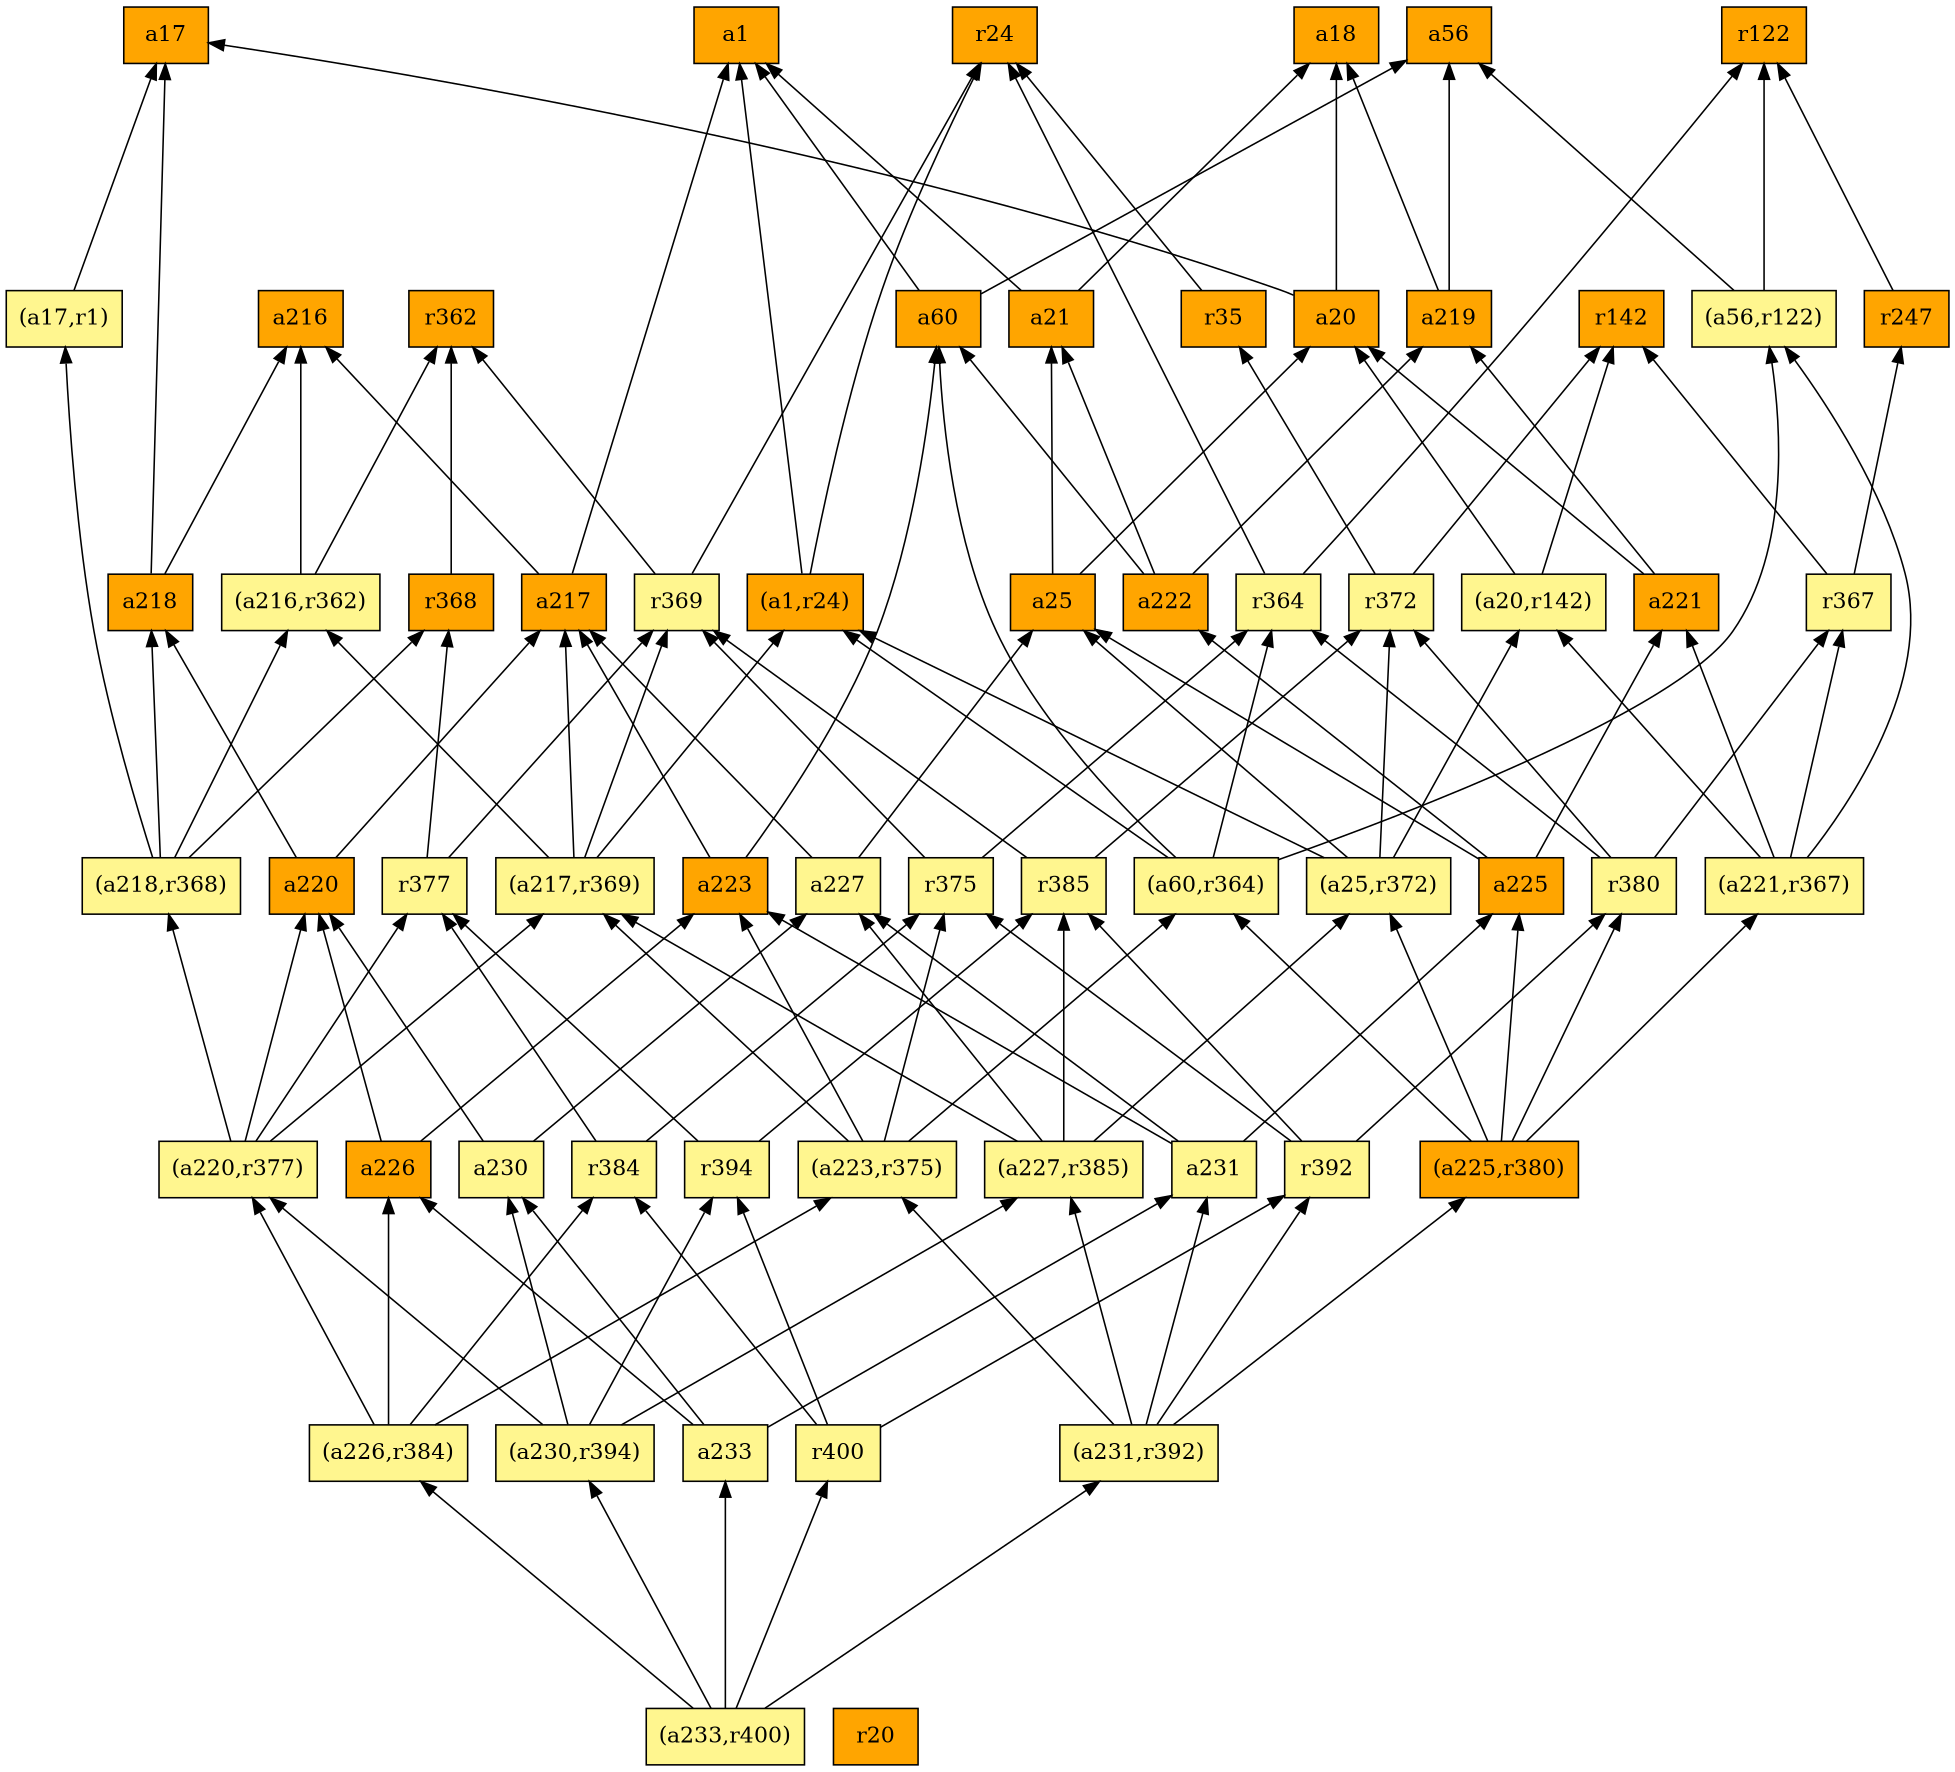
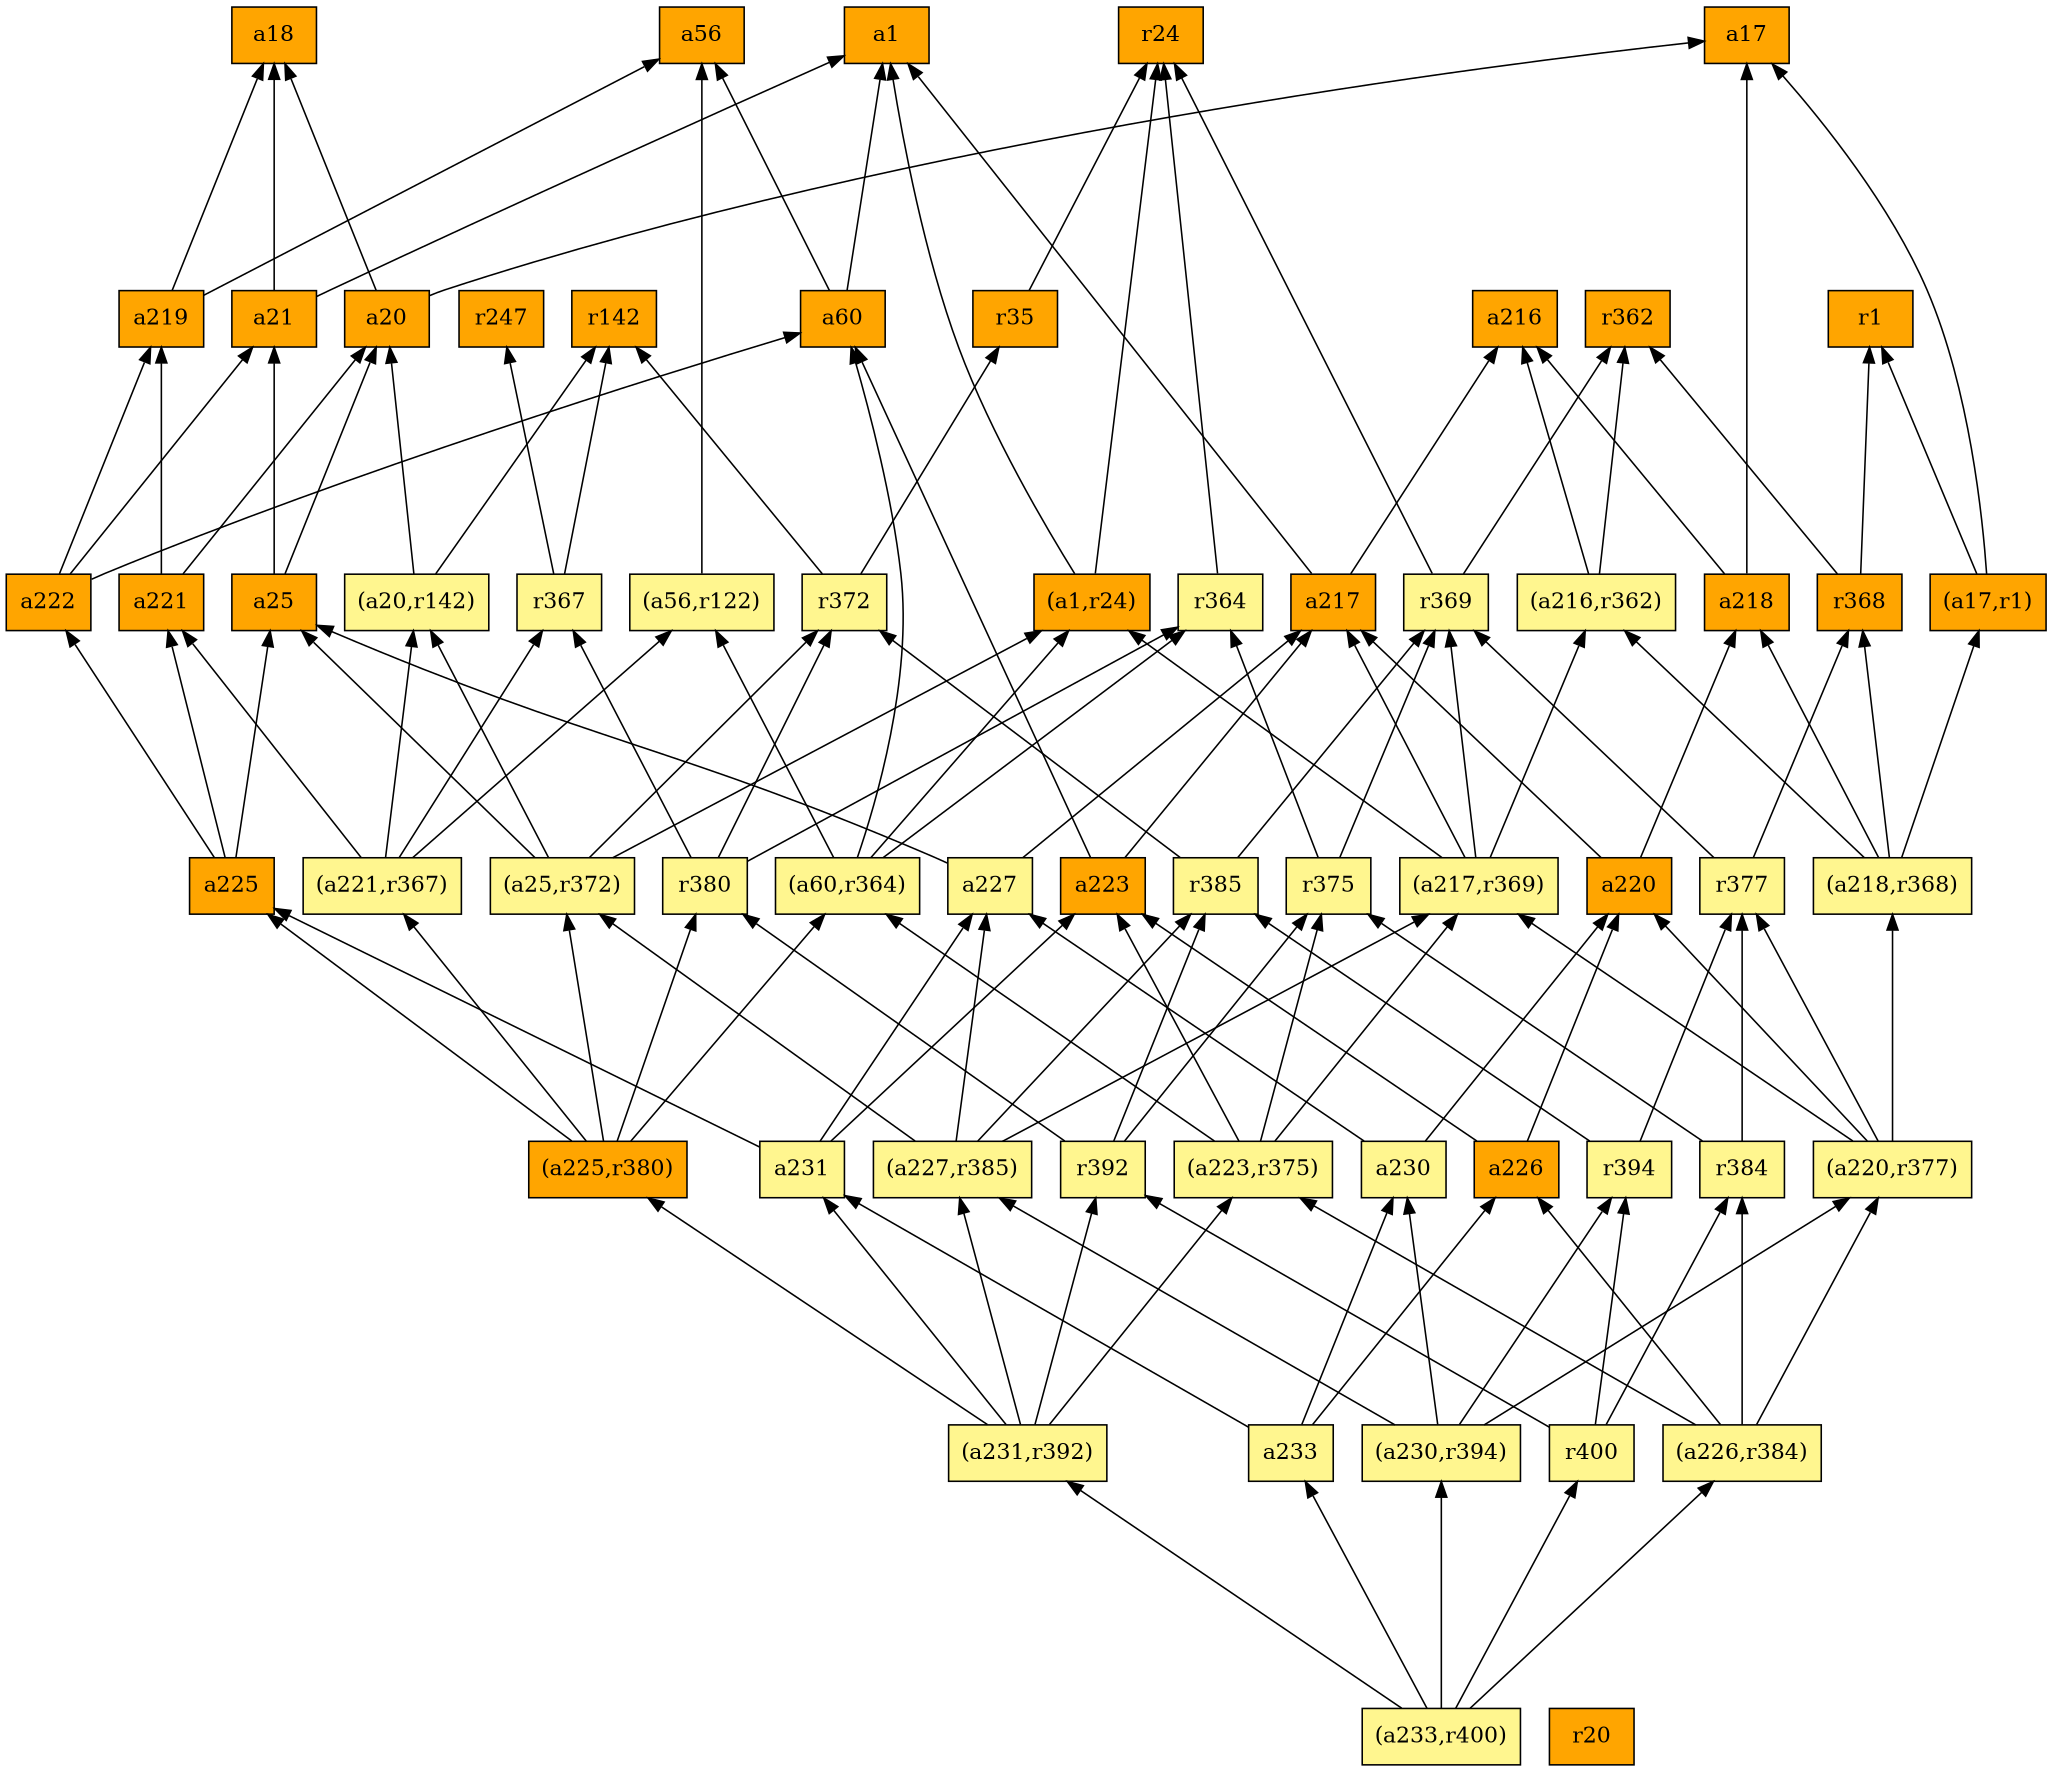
(1764, 35) -> none
(64, 319) -> (1988, 602)
none -> (1871, 319)
